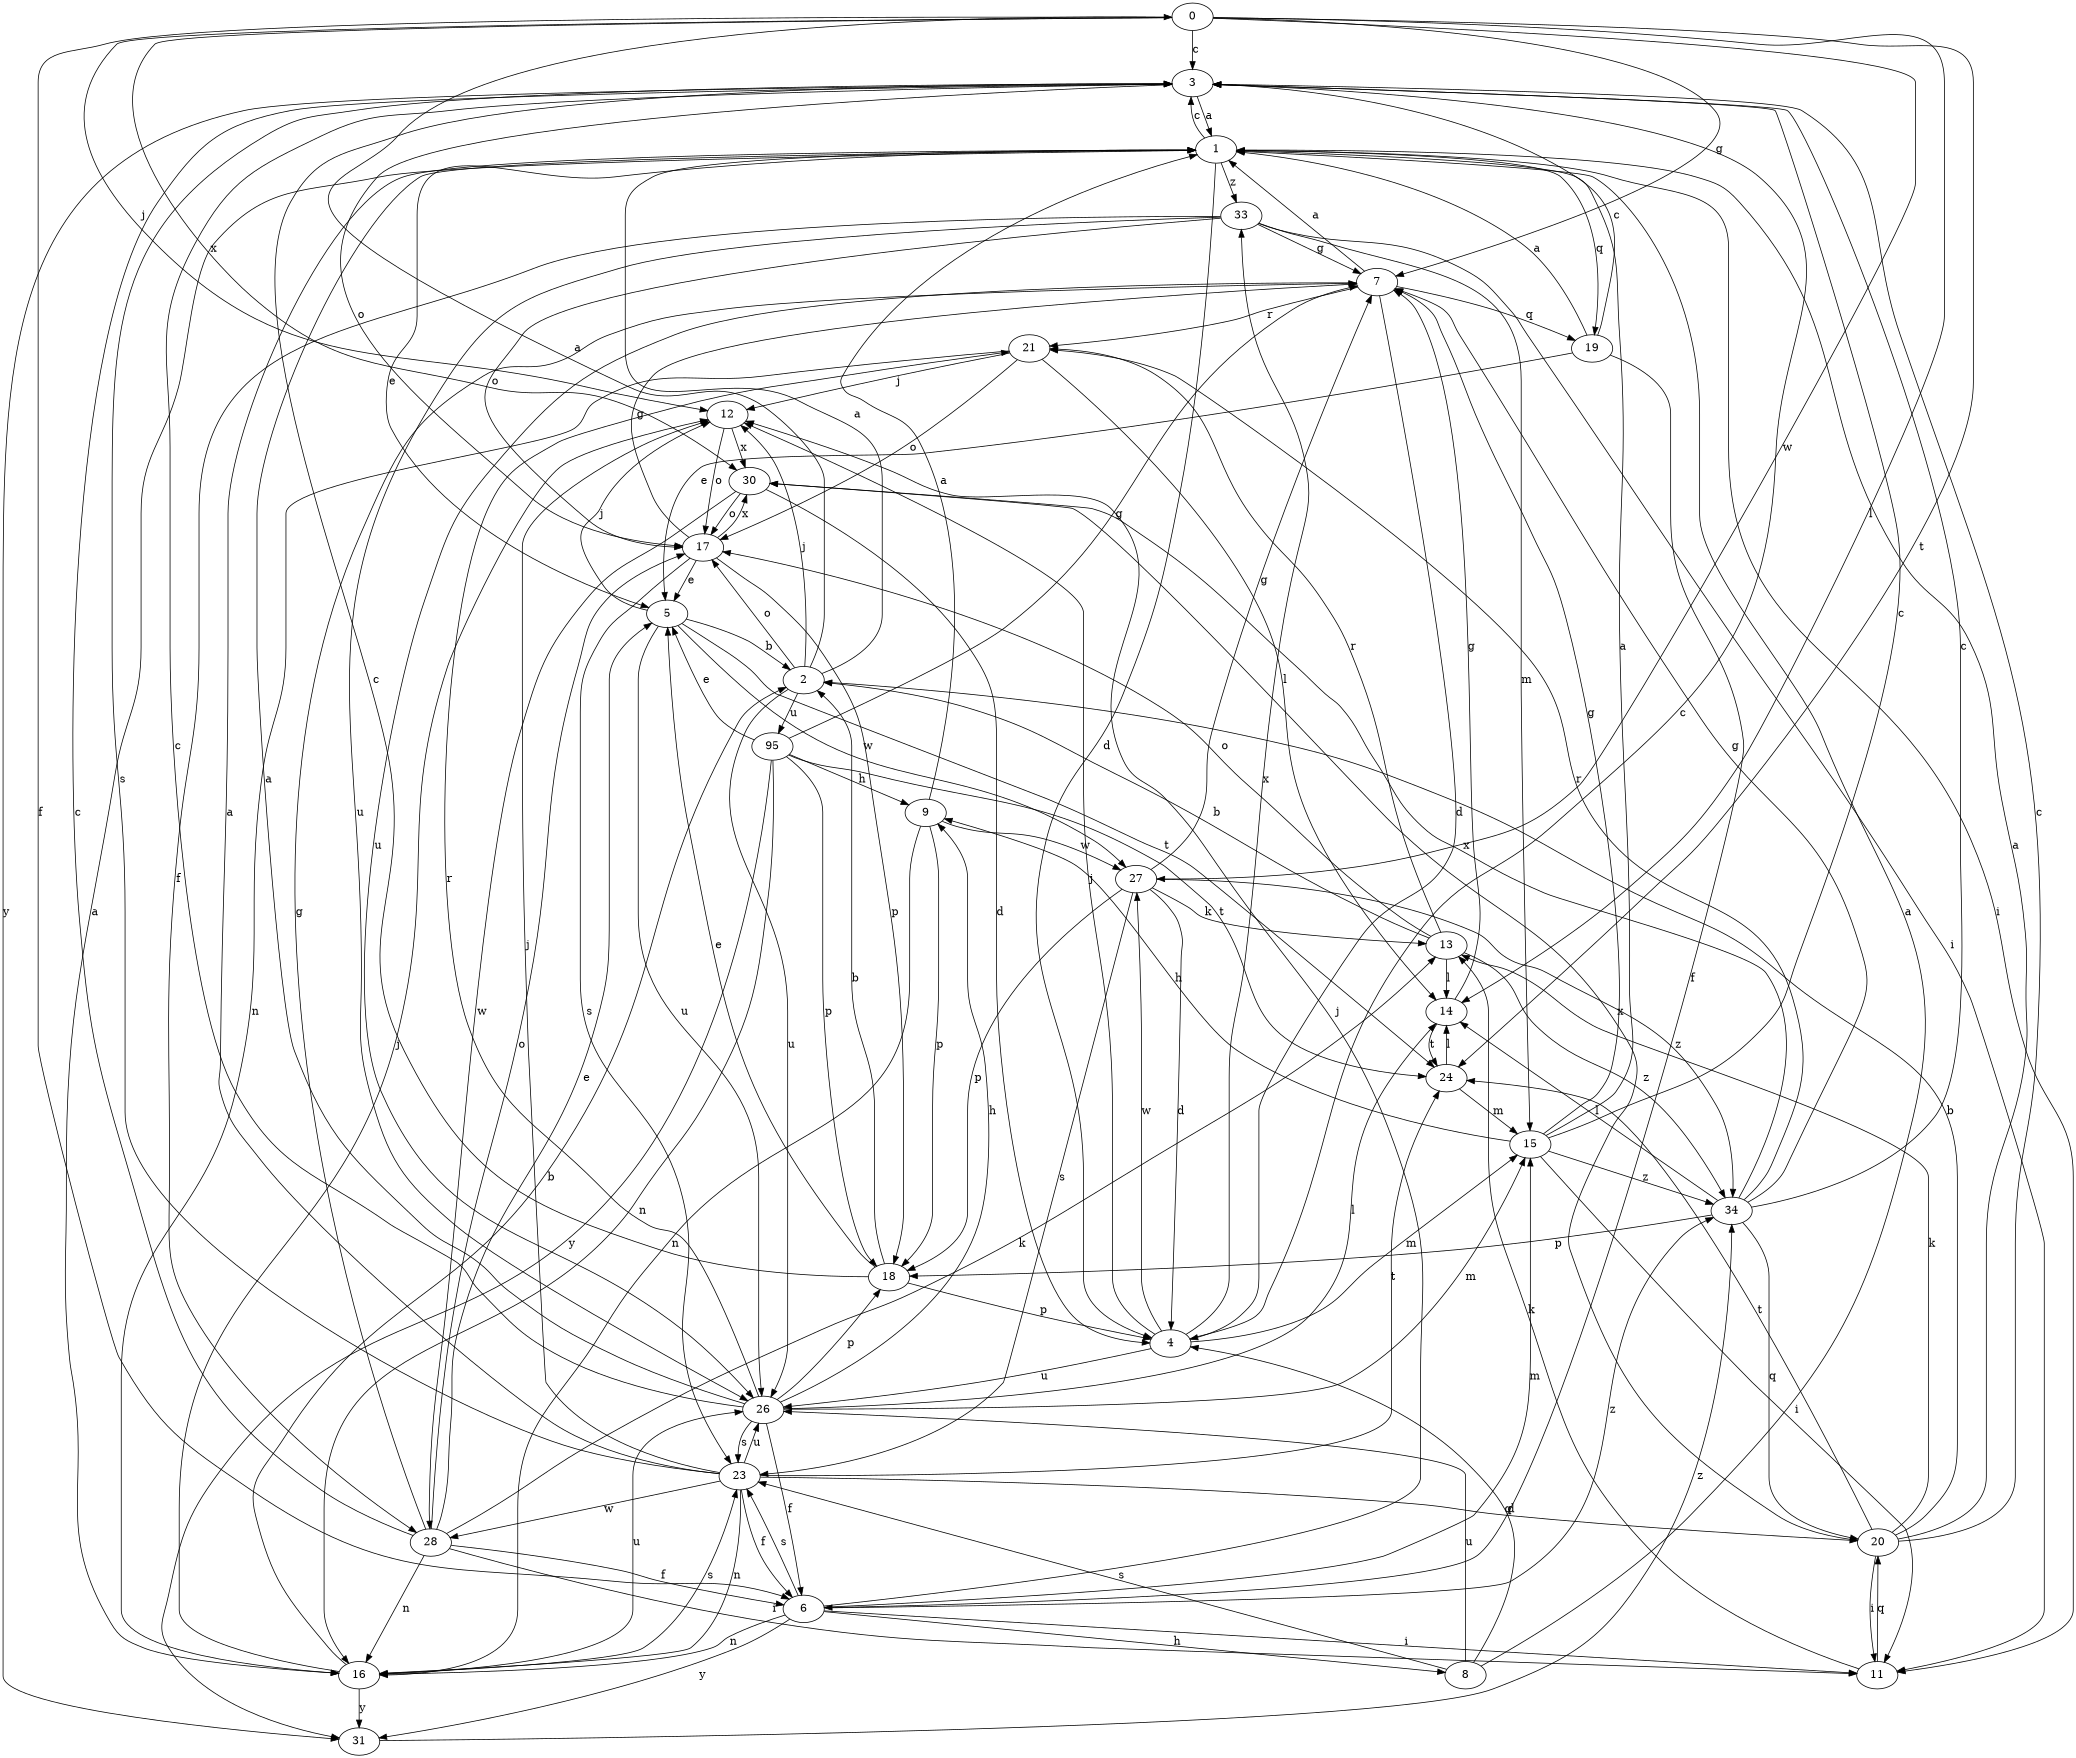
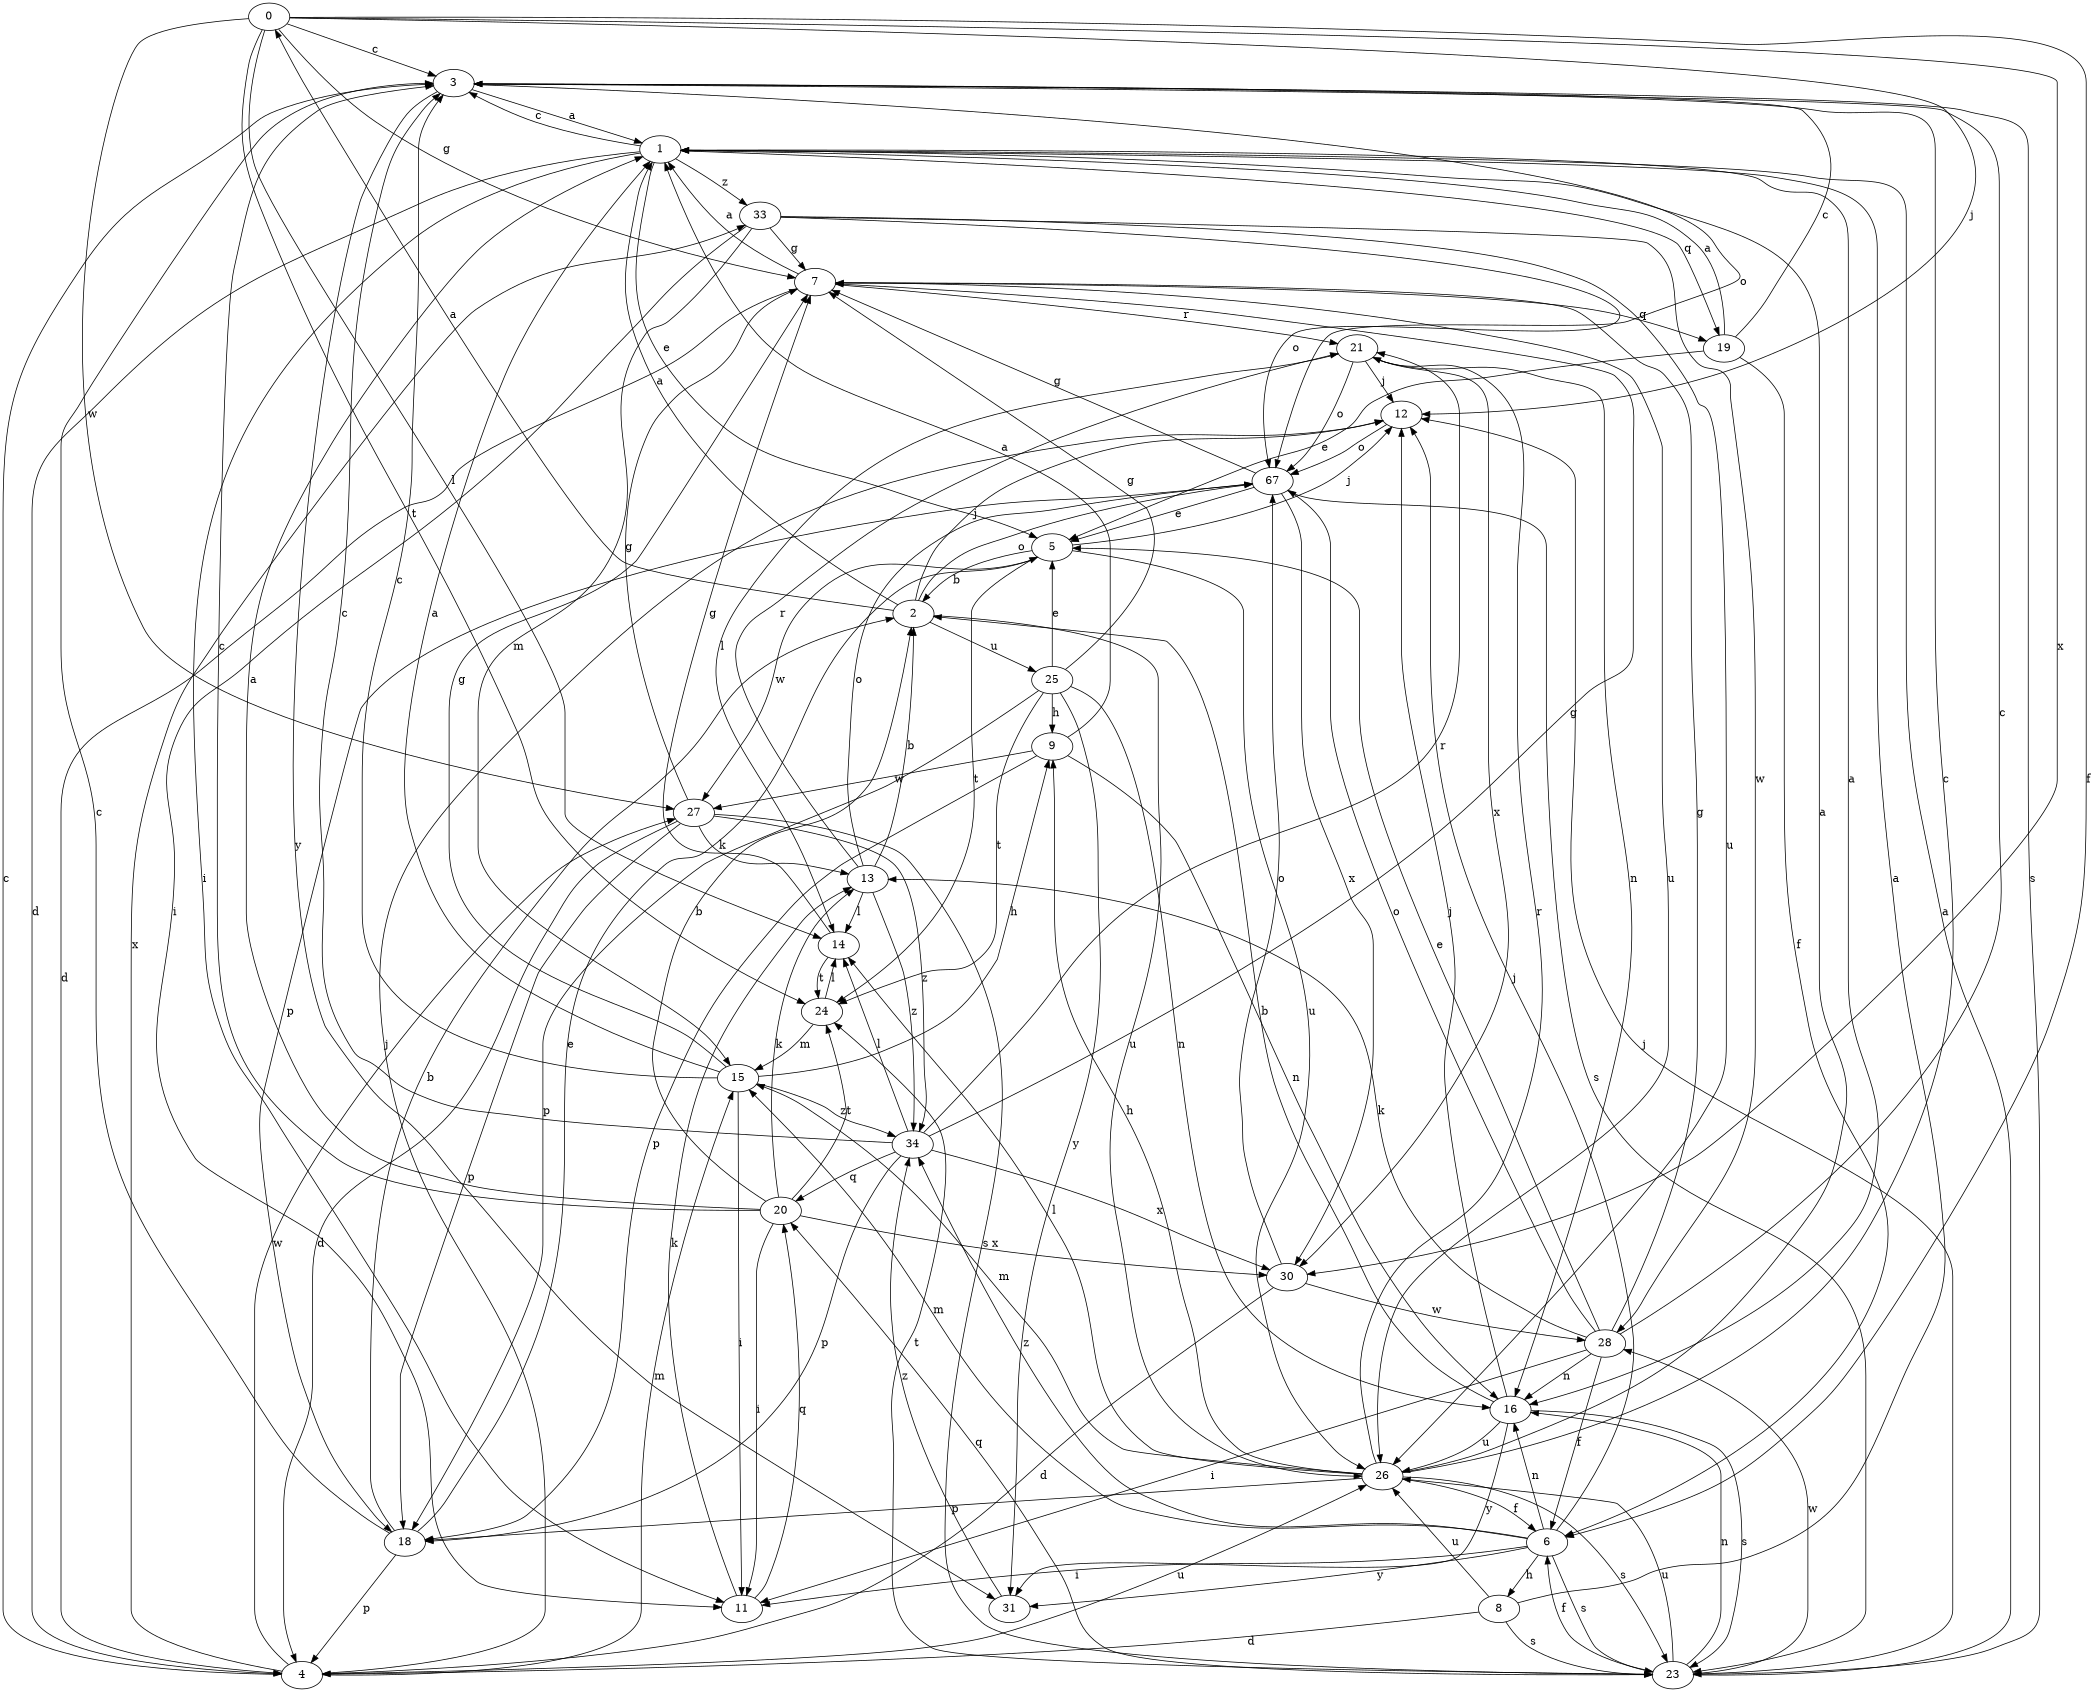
(737, 444) -> (1491, 801)
(112, 508) -> (2028, 273)
(703, 547) -> (1273, 481)
(772, 746) -> (1052, 680)
(178, 879) -> (1760, 780)
